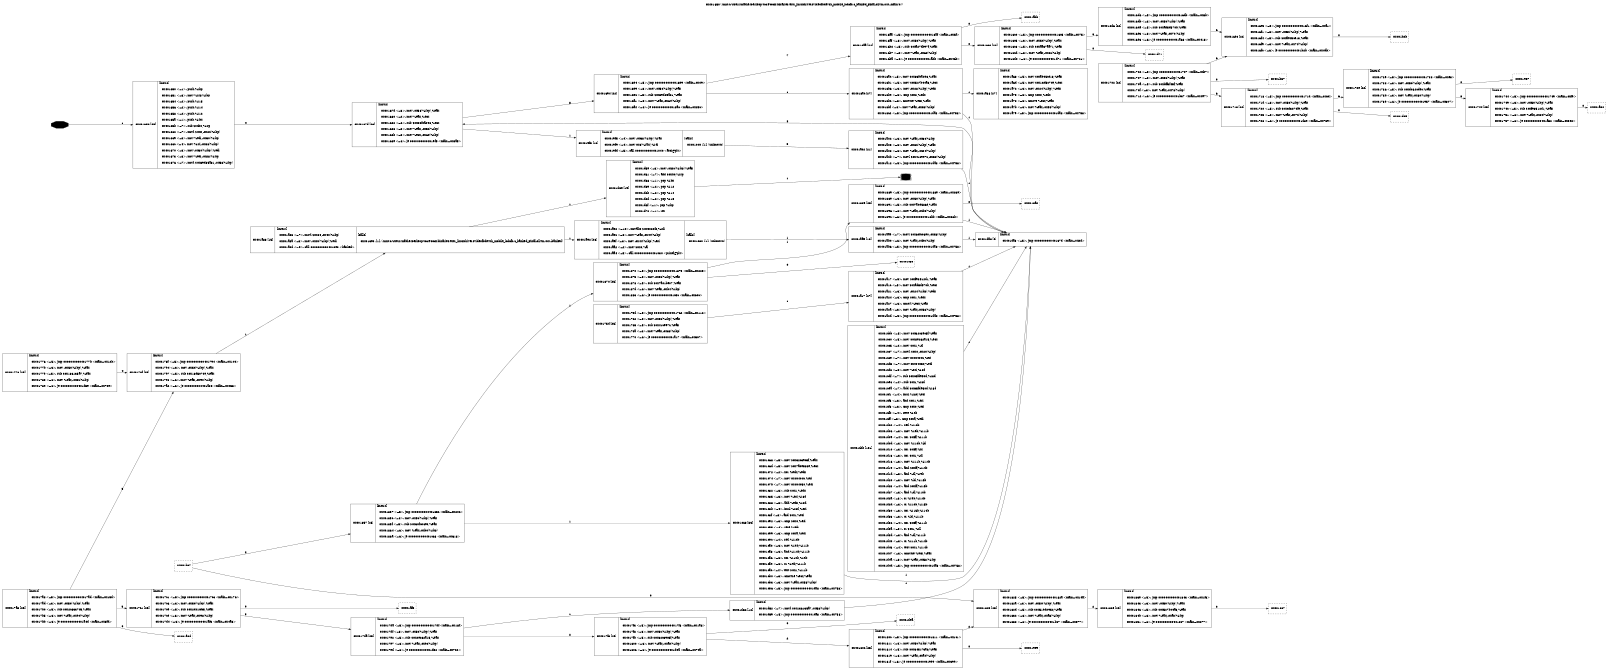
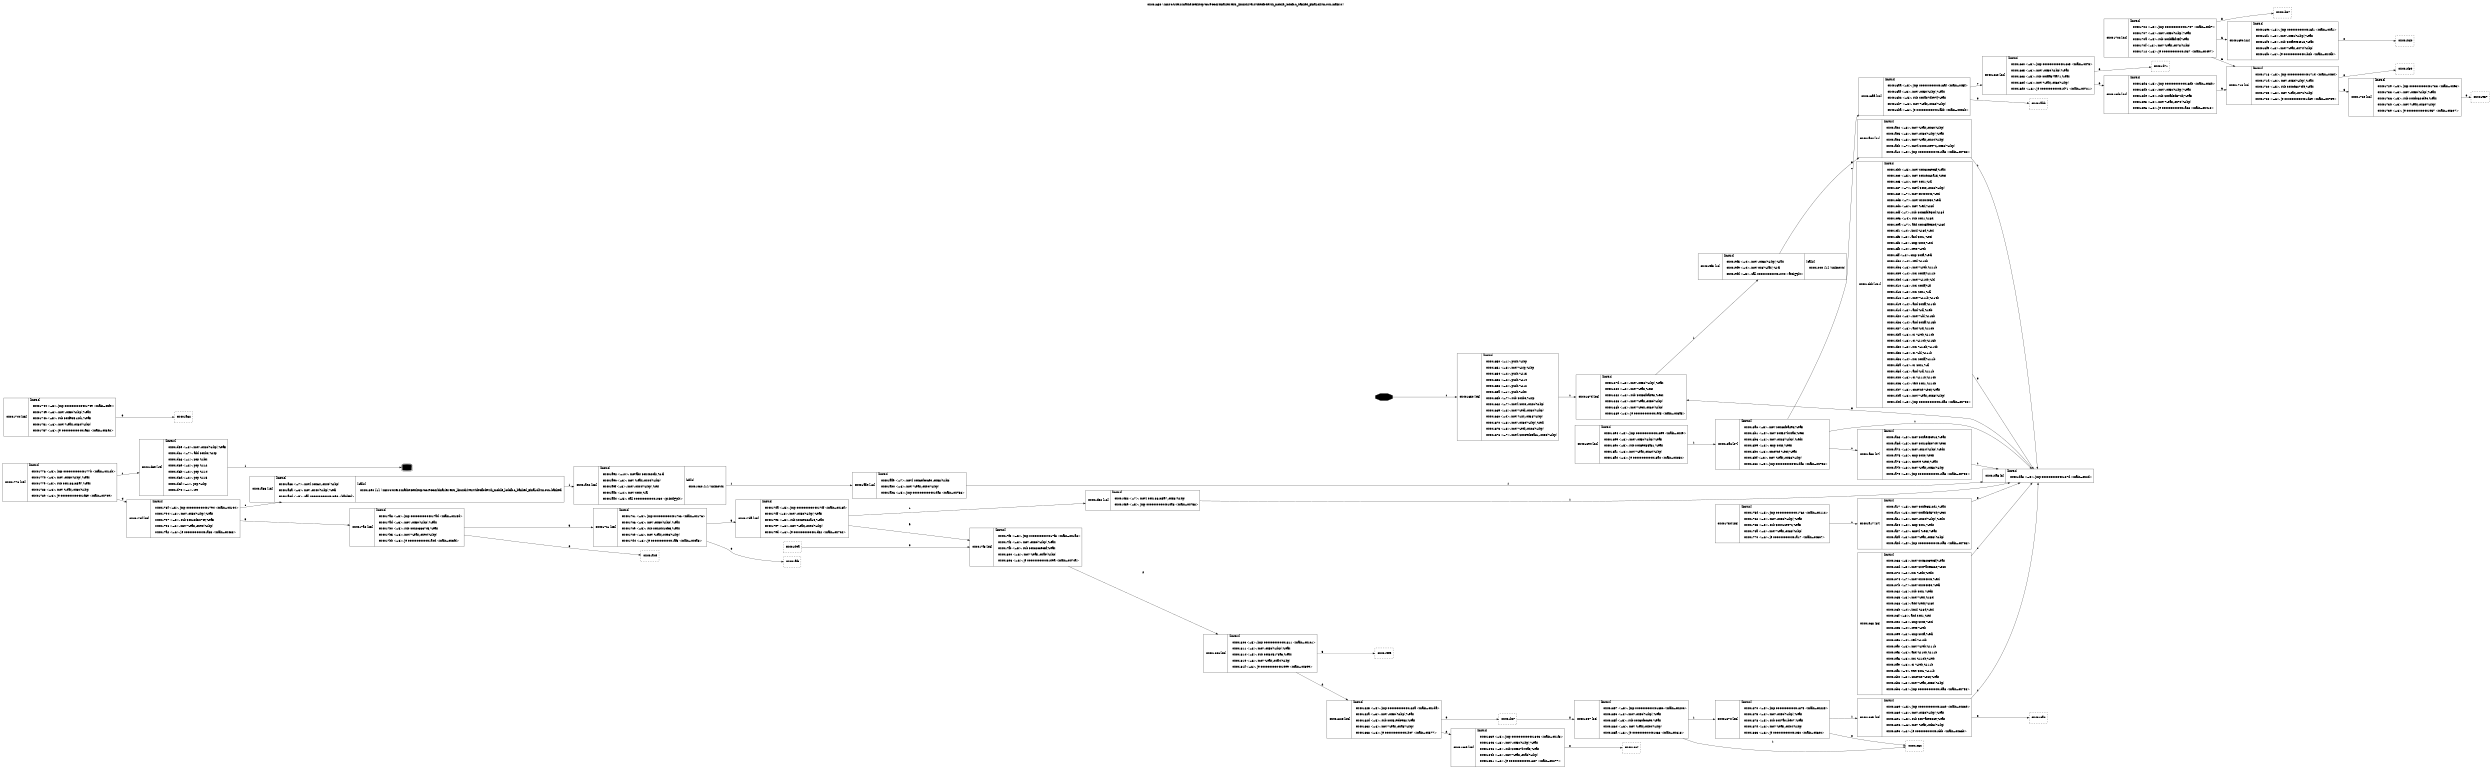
(1215, 32) -> (2221, 90)
(969, 44) -> (1977, 85)
(777, 70) -> (1847, 274)
(1216, 80) -> (2222, 19)
(1460, 98) -> none
(527, 109) -> none
(245, 123) -> (1569, 396)
(537, 213) -> (127, 474)
(969, 266) -> (1977, 498)
(969, 342) -> (1977, 379)
none -> (1984, 466)
(121, 491) -> (294, 523)
(596, 523) -> (1793, 752)
(581, 597) -> (1469, 719)
(801, 628) -> (885, 547)
(569, 635) -> (909, 525)
(969, 647) -> (1322, 652)
